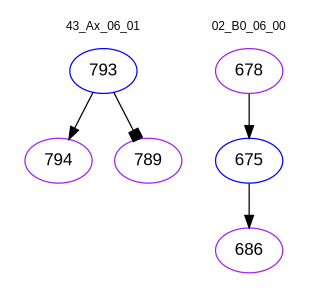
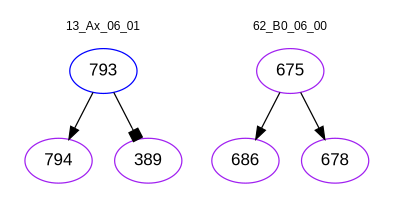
(103, 27) -> (103, 27)
(249, 27) -> (290, 27)
(249, 110) -> (310, 110)
(148, 161) -> (148, 161)
(249, 161) -> (290, 71)
